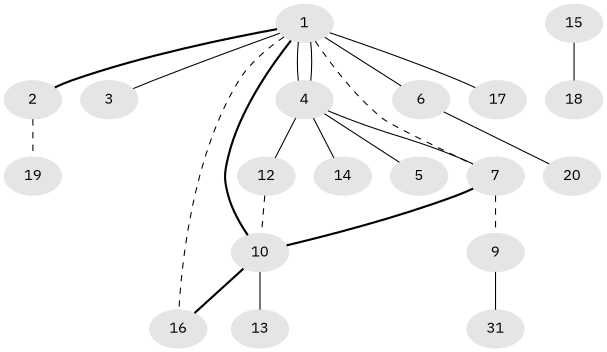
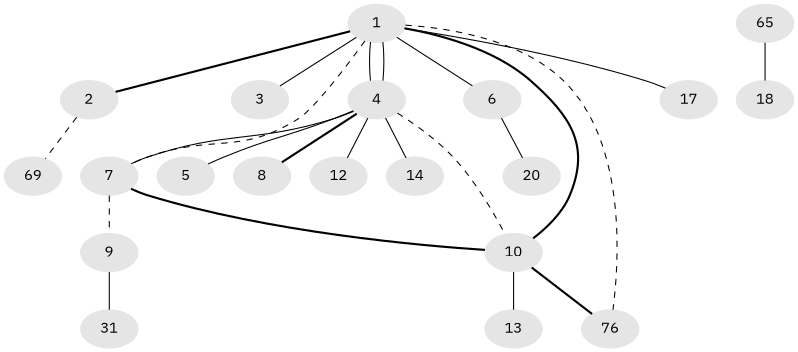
(574, 23) -> (765, 23)
(33, 176) -> (33, 176)
none -> (262, 176)
(263, 214) -> (460, 165)
(178, 329) -> (610, 329)
